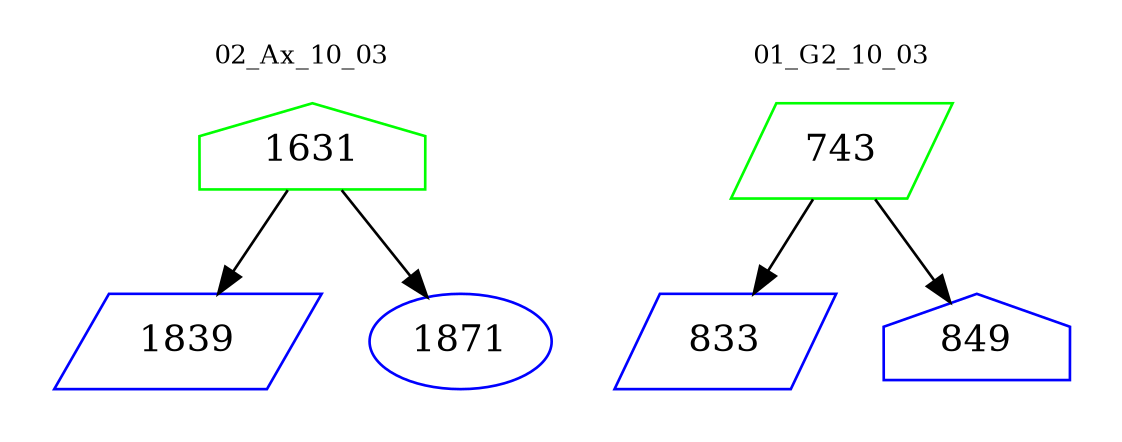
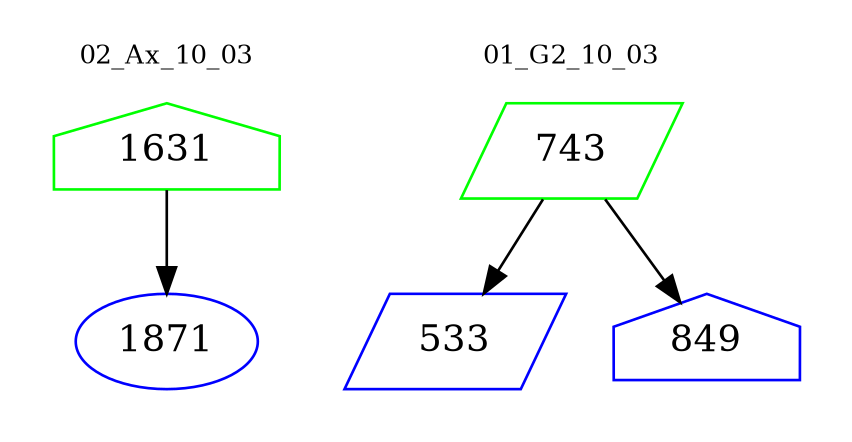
(188, 341) -> none
(725, 341) -> (455, 341)
